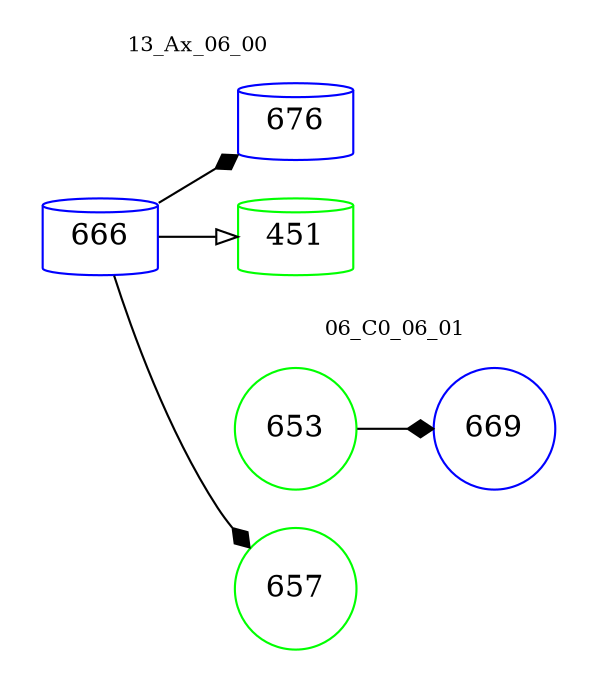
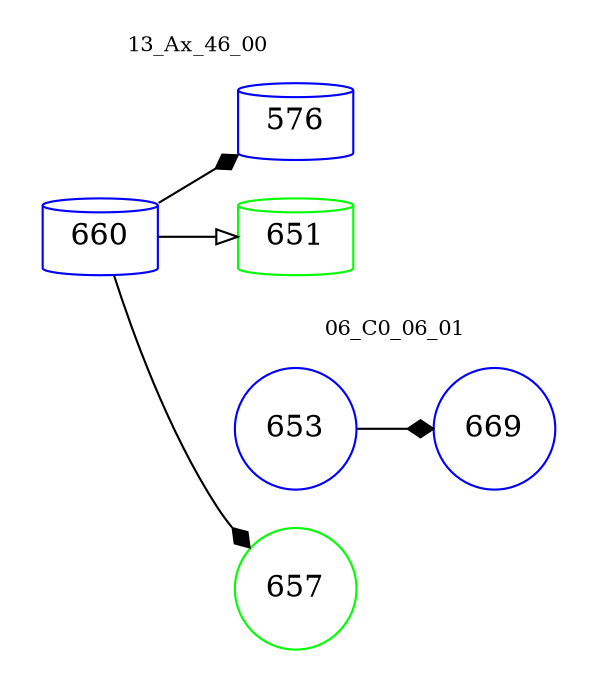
(198, 46) -> (198, 46)
(296, 122) -> (296, 122)
(100, 237) -> (100, 237)
(296, 237) -> (296, 237)
(296, 429) -> (296, 429)
